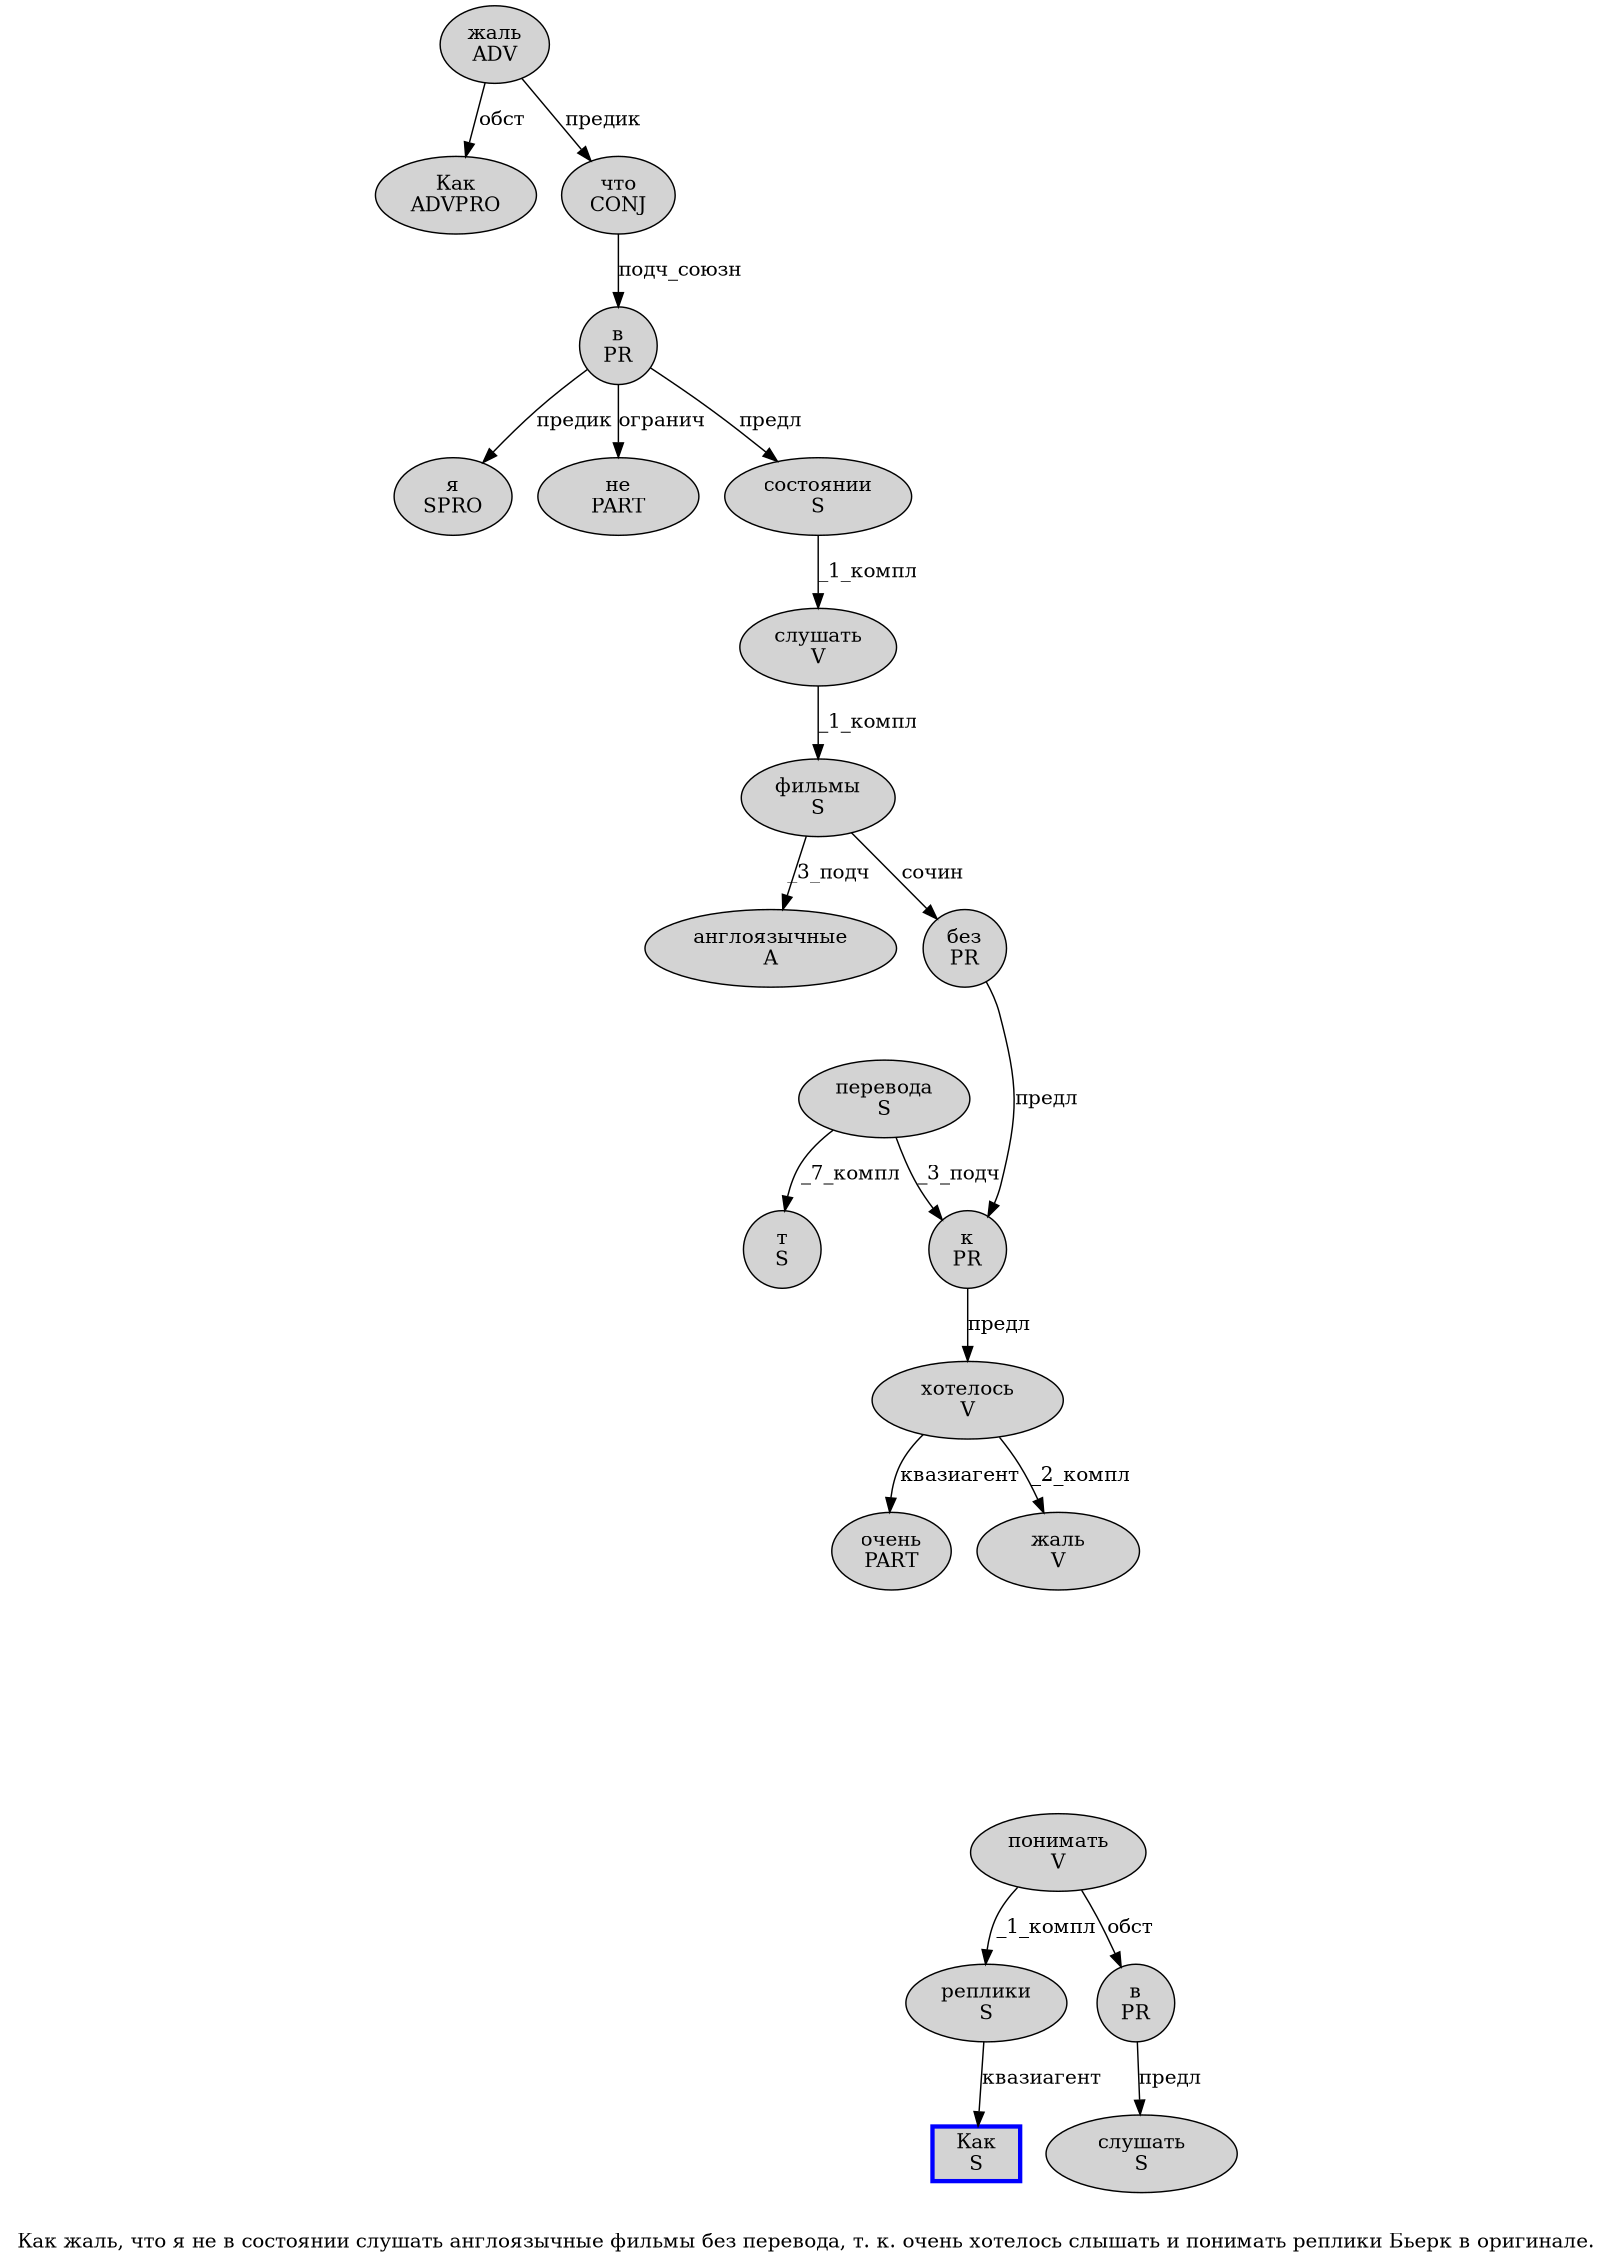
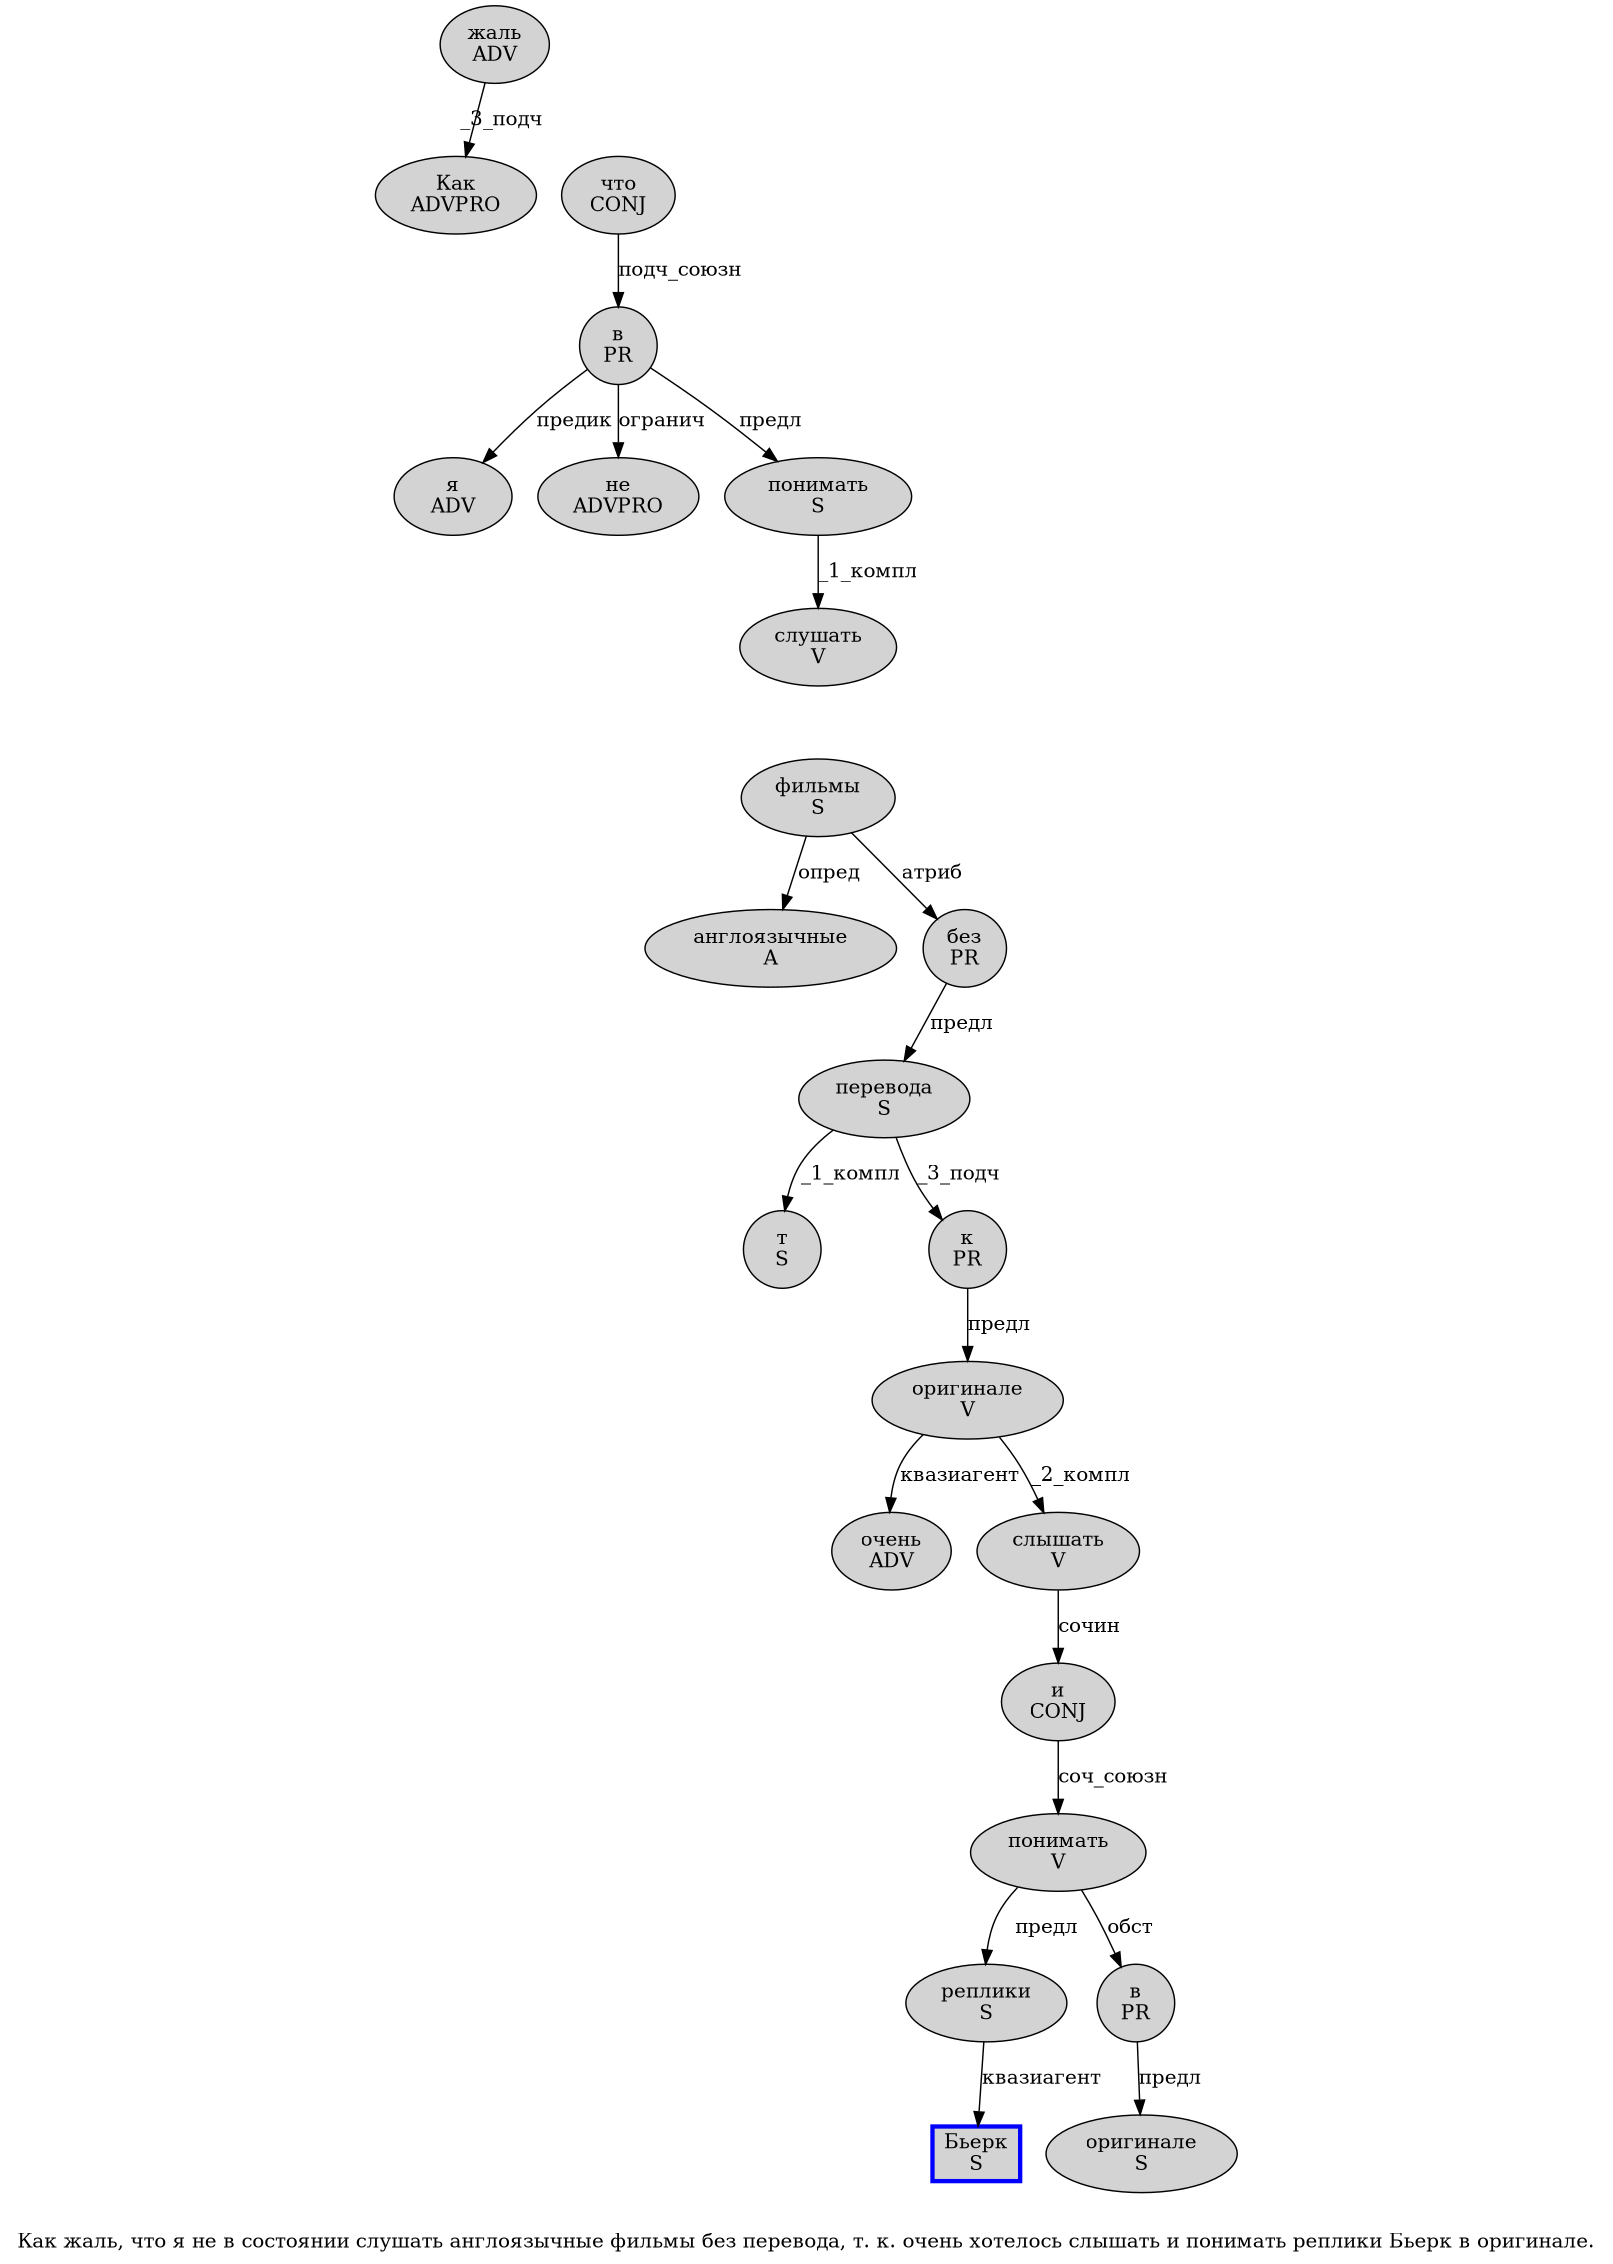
(552, 114) -> none
(502, 120) -> (502, 120)
(453, 497) -> (453, 497)
(618, 497) -> (618, 497)
(818, 497) -> (818, 497)
(818, 715) -> none
(829, 873) -> (829, 873)
(932, 873) -> (932, 873)
(1014, 1092) -> (929, 1016)
(851, 1174) -> (851, 1174)
(968, 1400) -> (968, 1400)
(892, 1551) -> (892, 1551)
(1058, 1551) -> (1058, 1551)
none -> (1058, 1702)
(1047, 1928) -> (1047, 1928)
(976, 2154) -> (976, 2154)
(1142, 2154) -> (1142, 2154)
